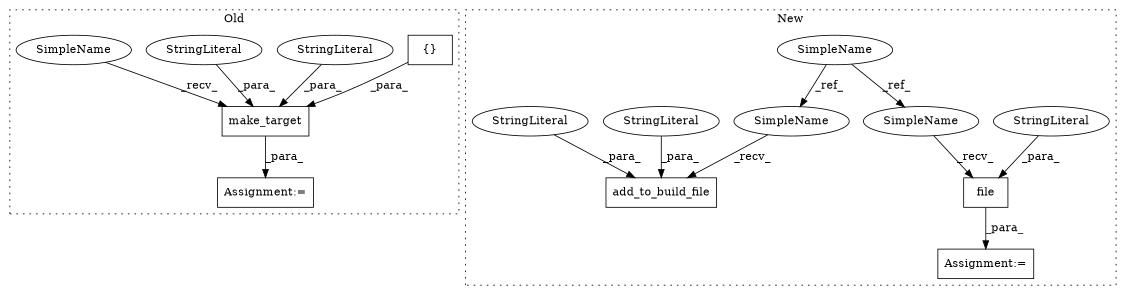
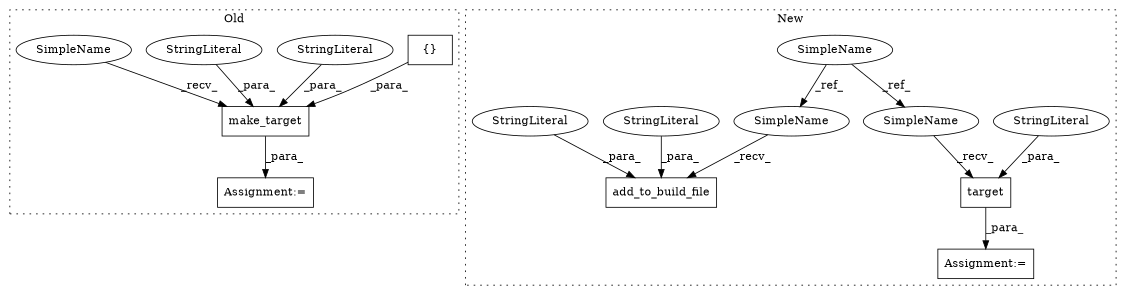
(986, 193) -> (986, 193)
